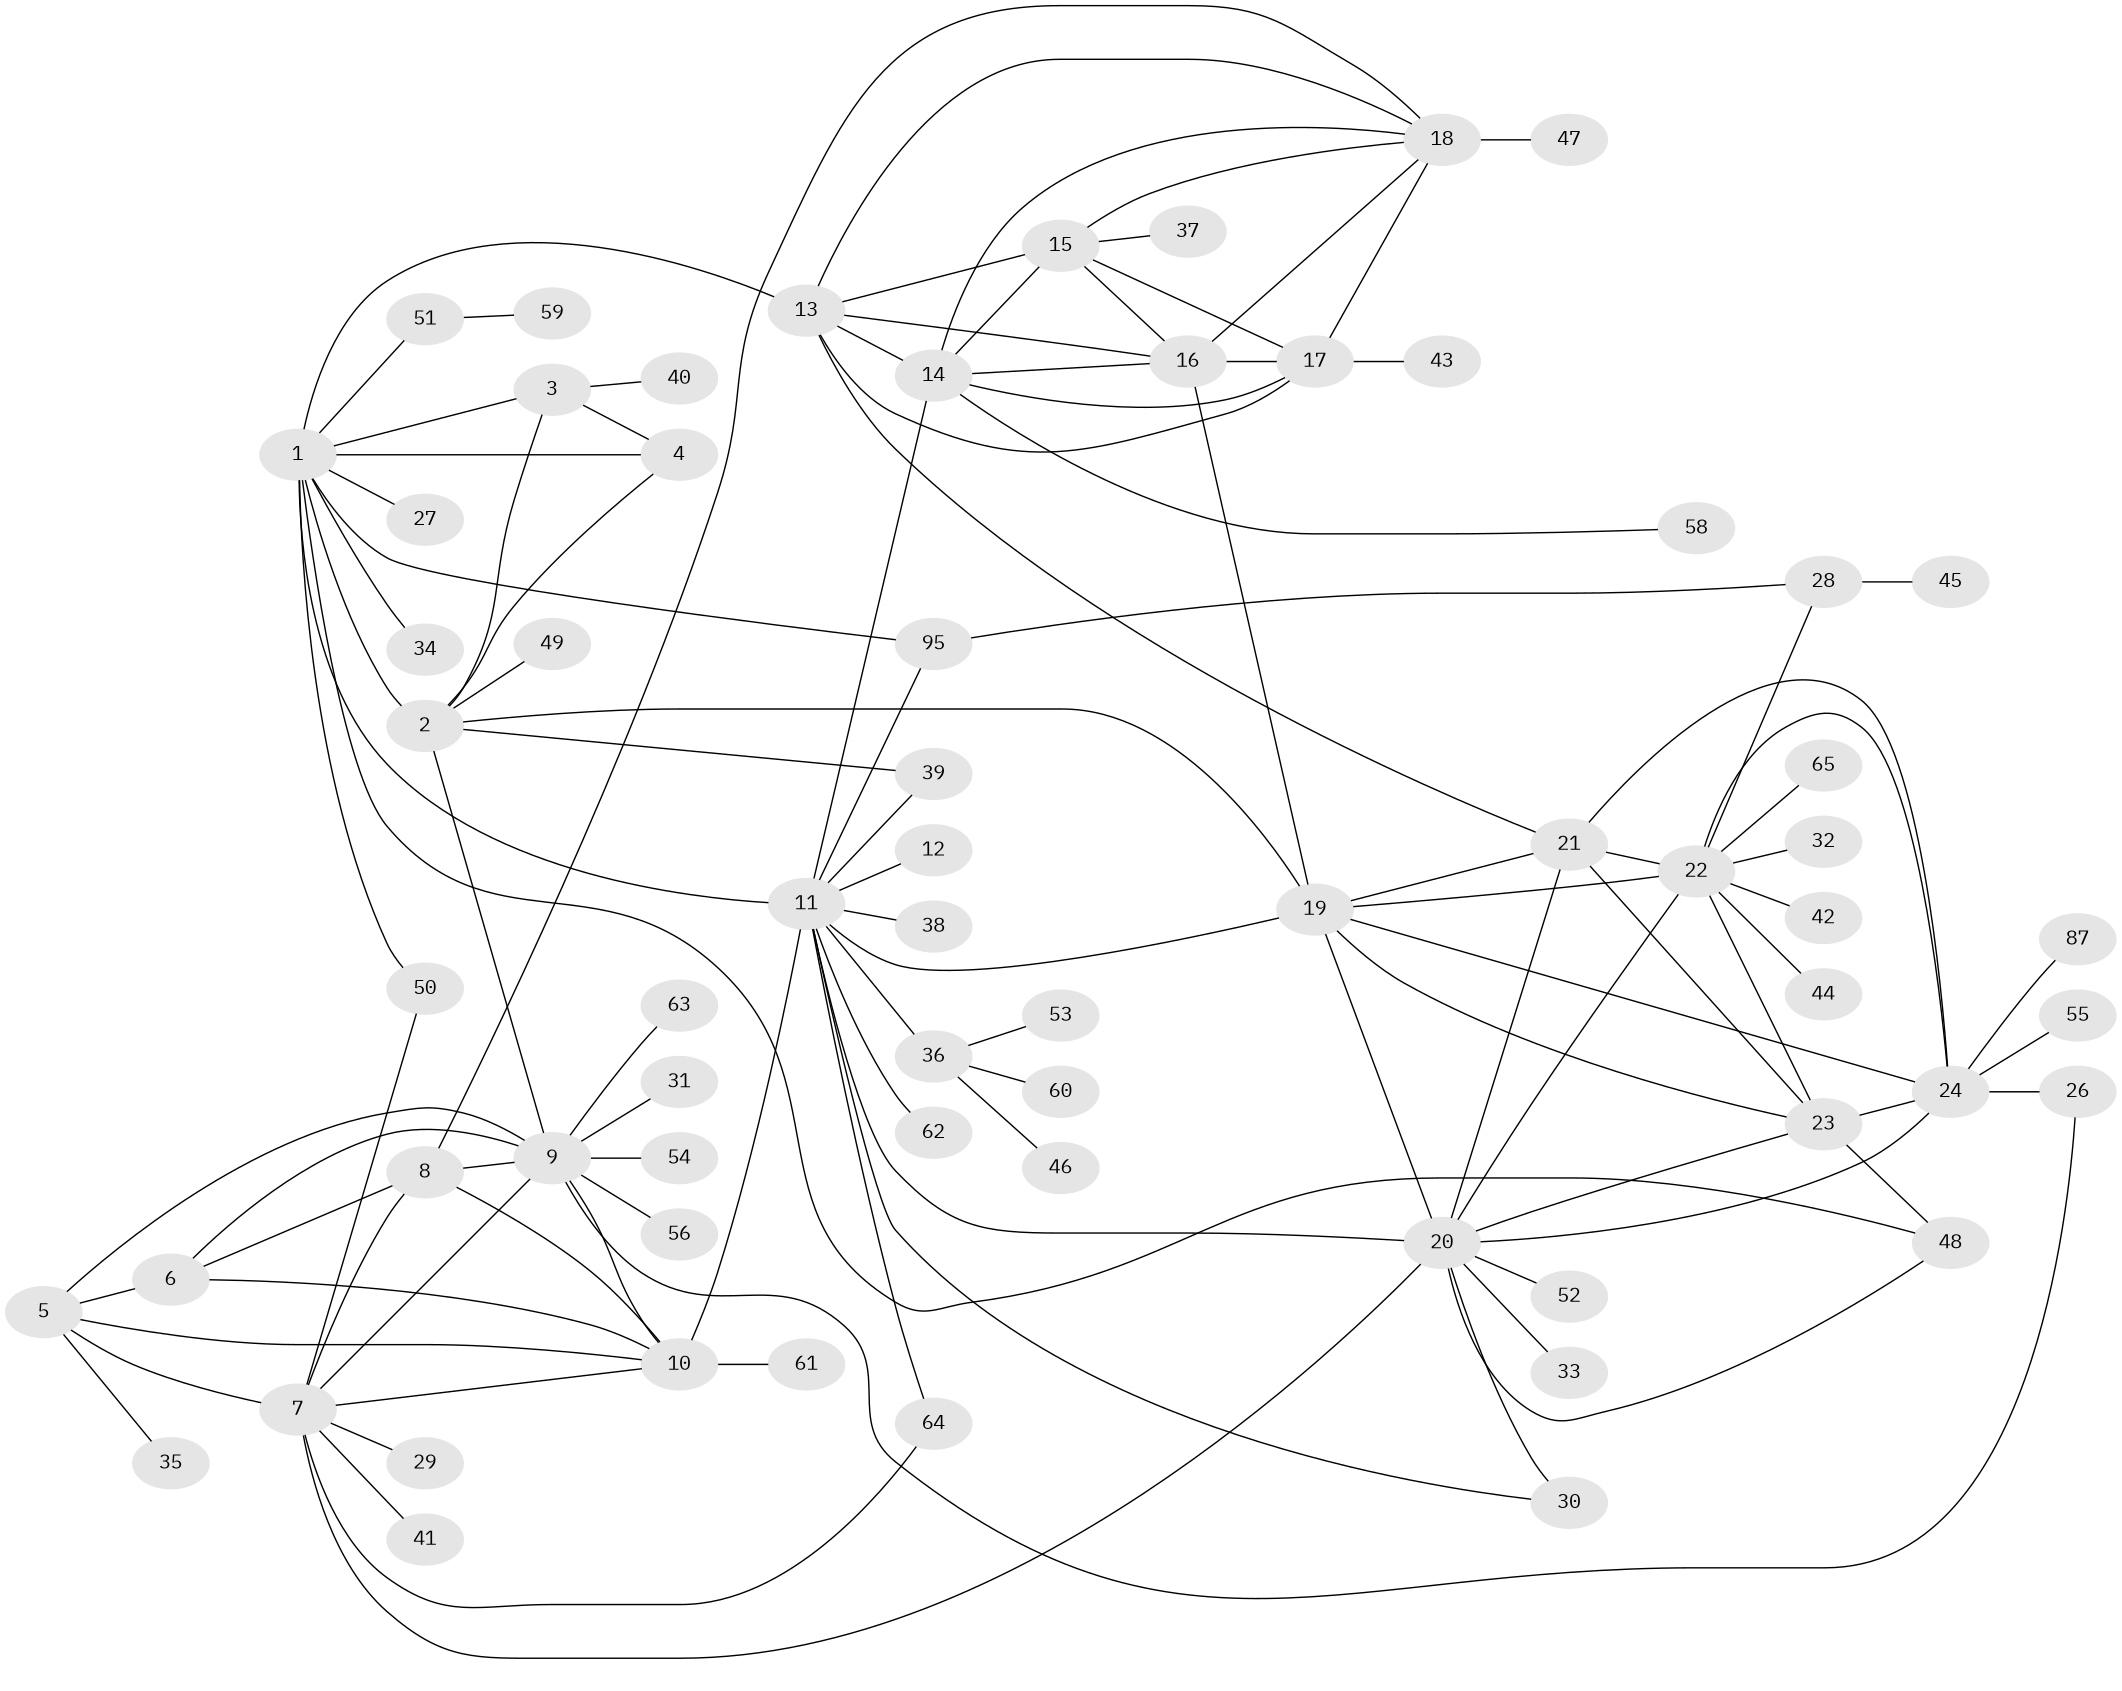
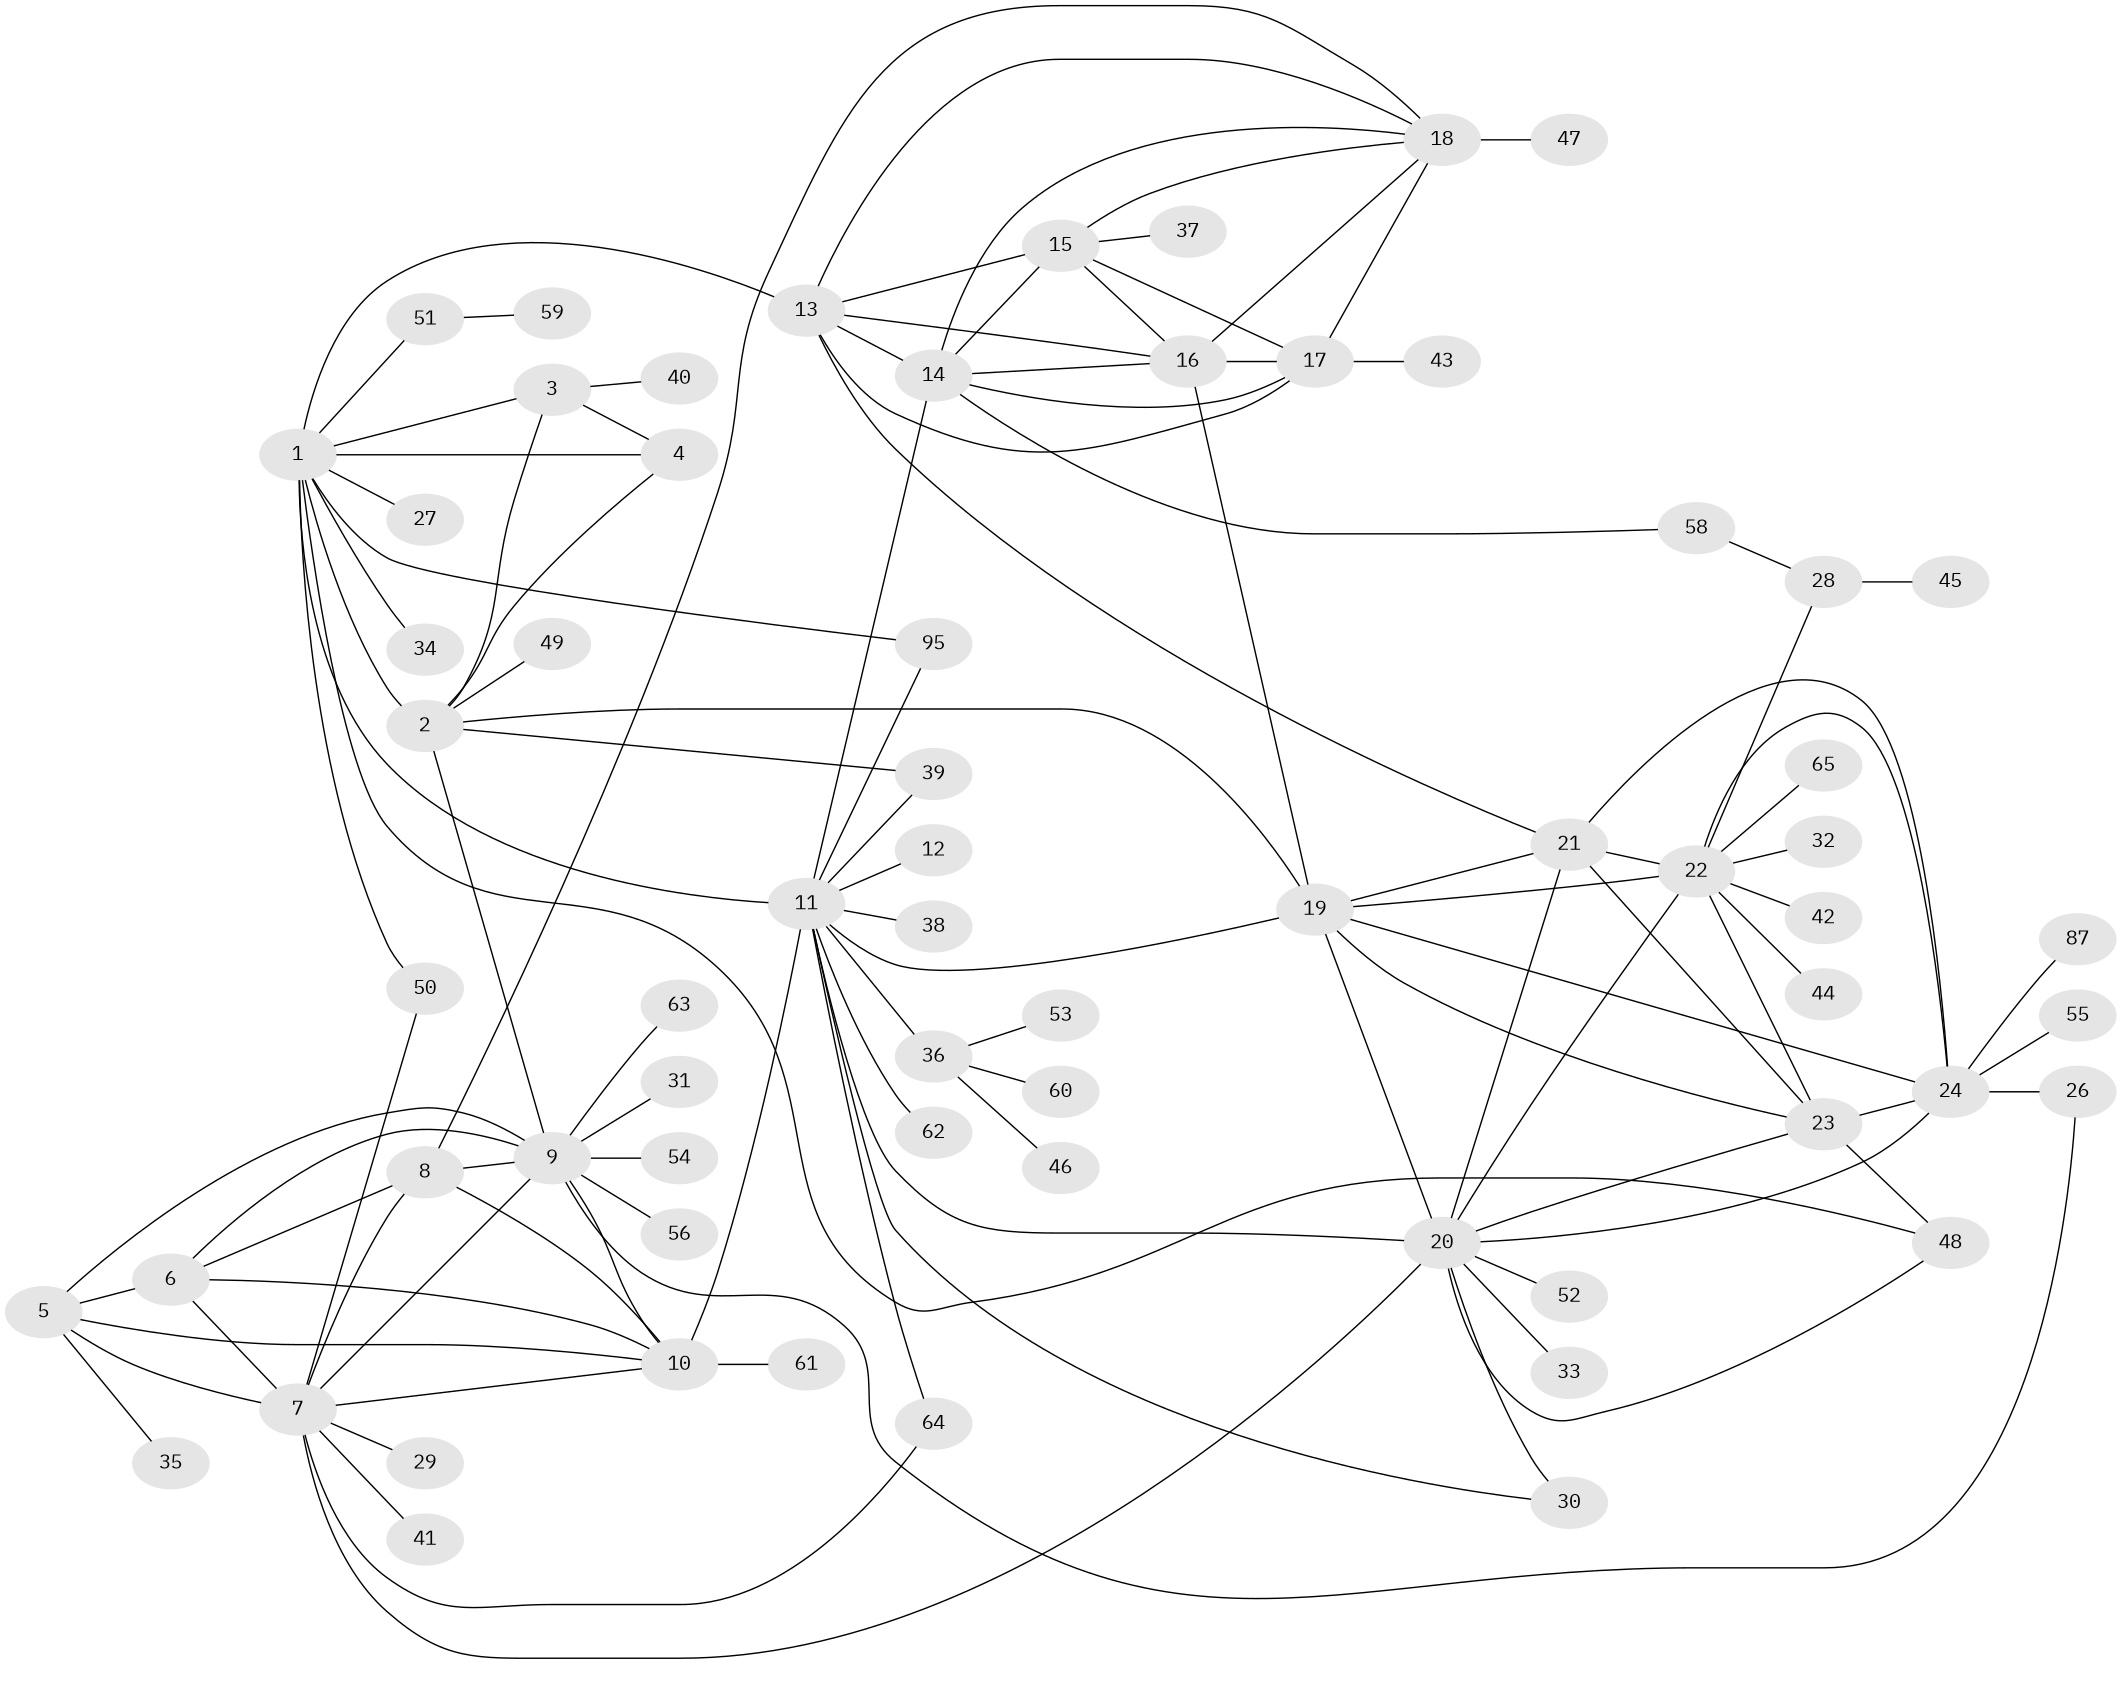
(1377, 594) -> (1760, 555)
none -> (241, 1351)
